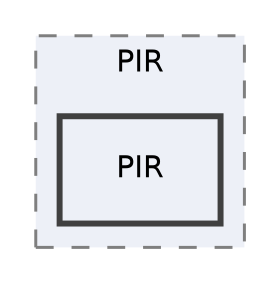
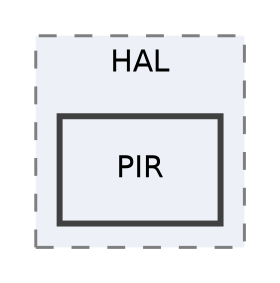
(140, 64) -> (140, 64)
